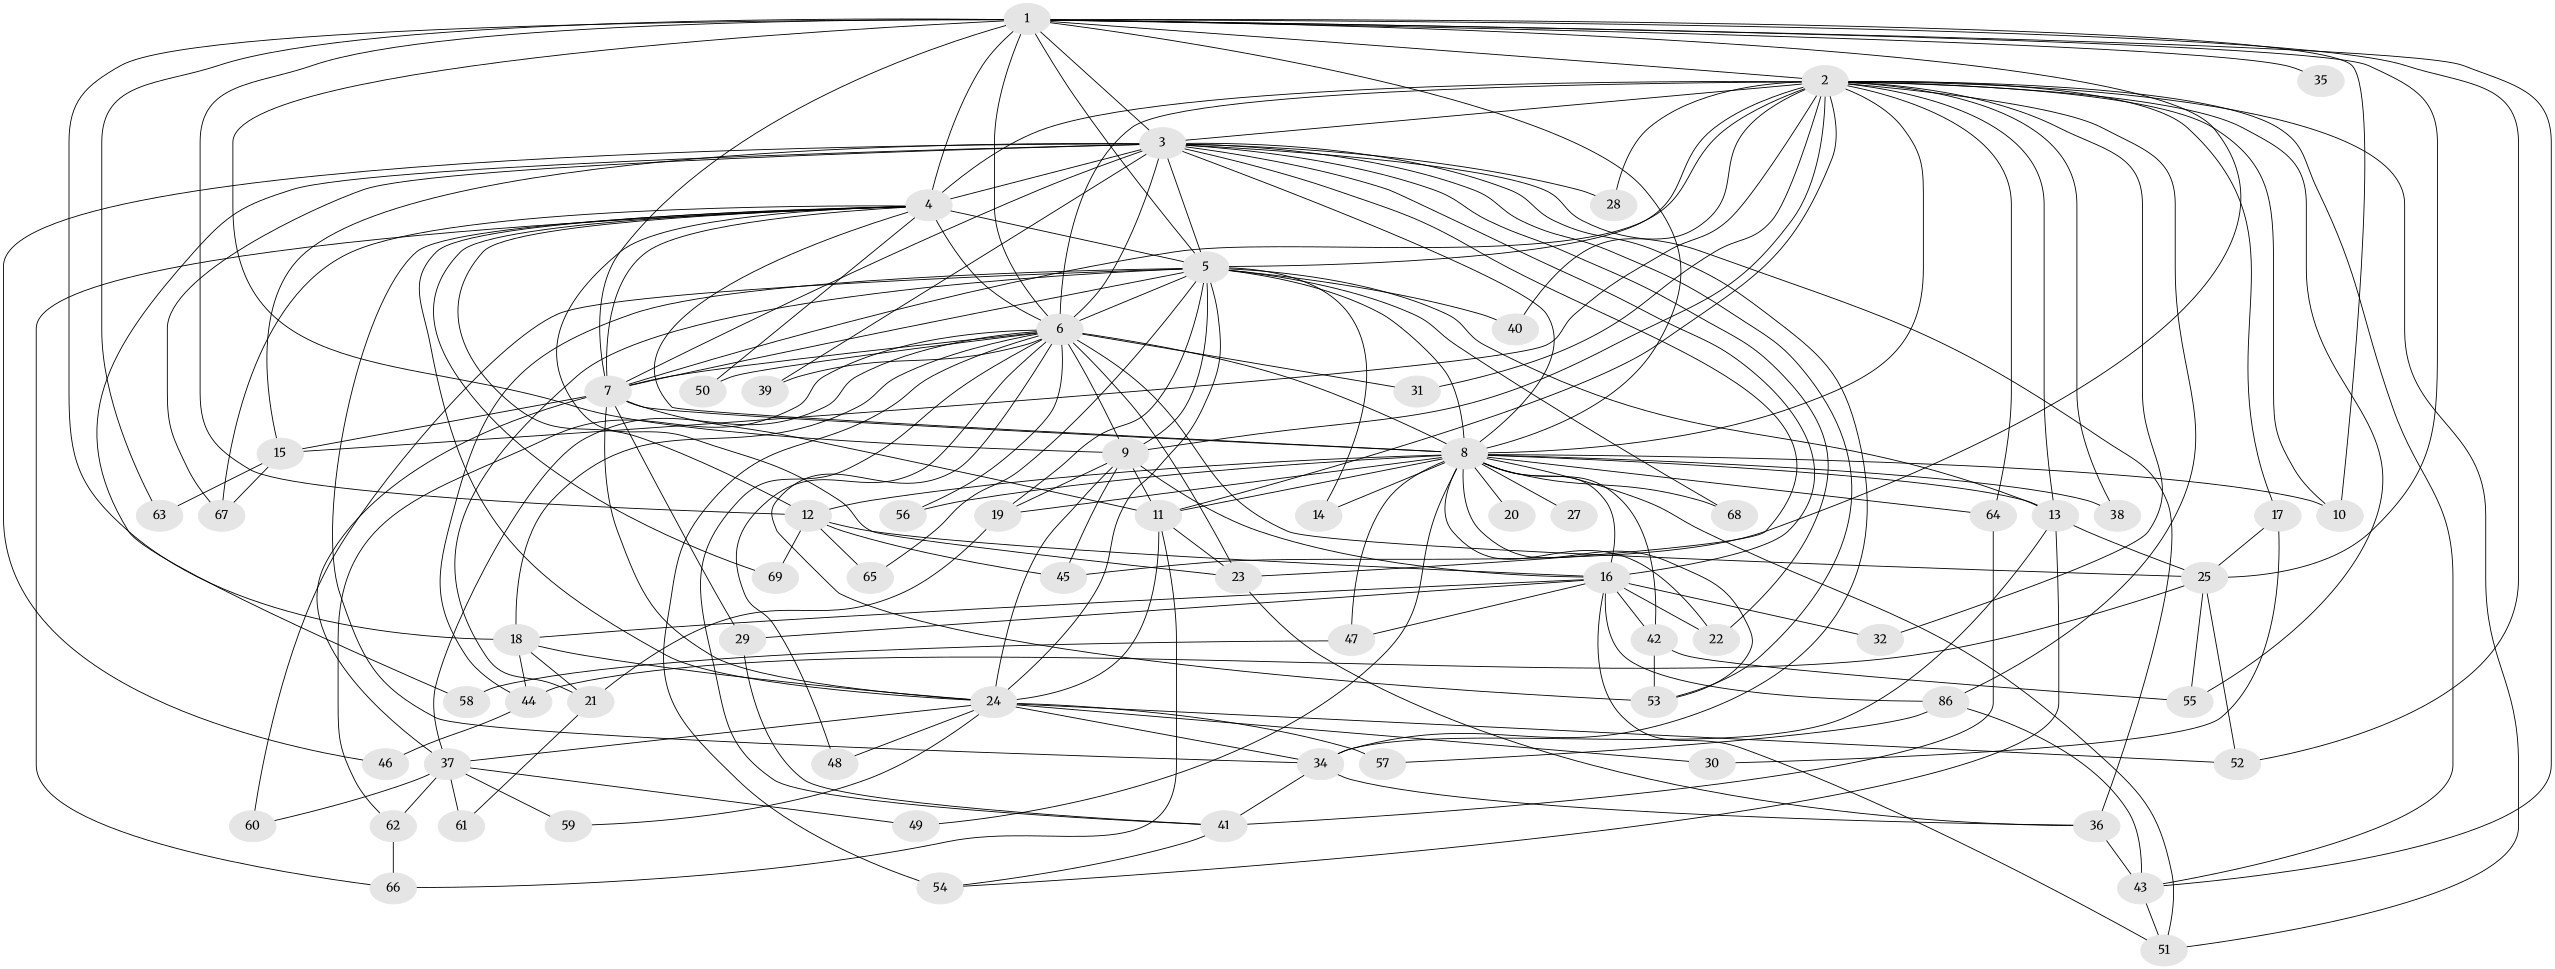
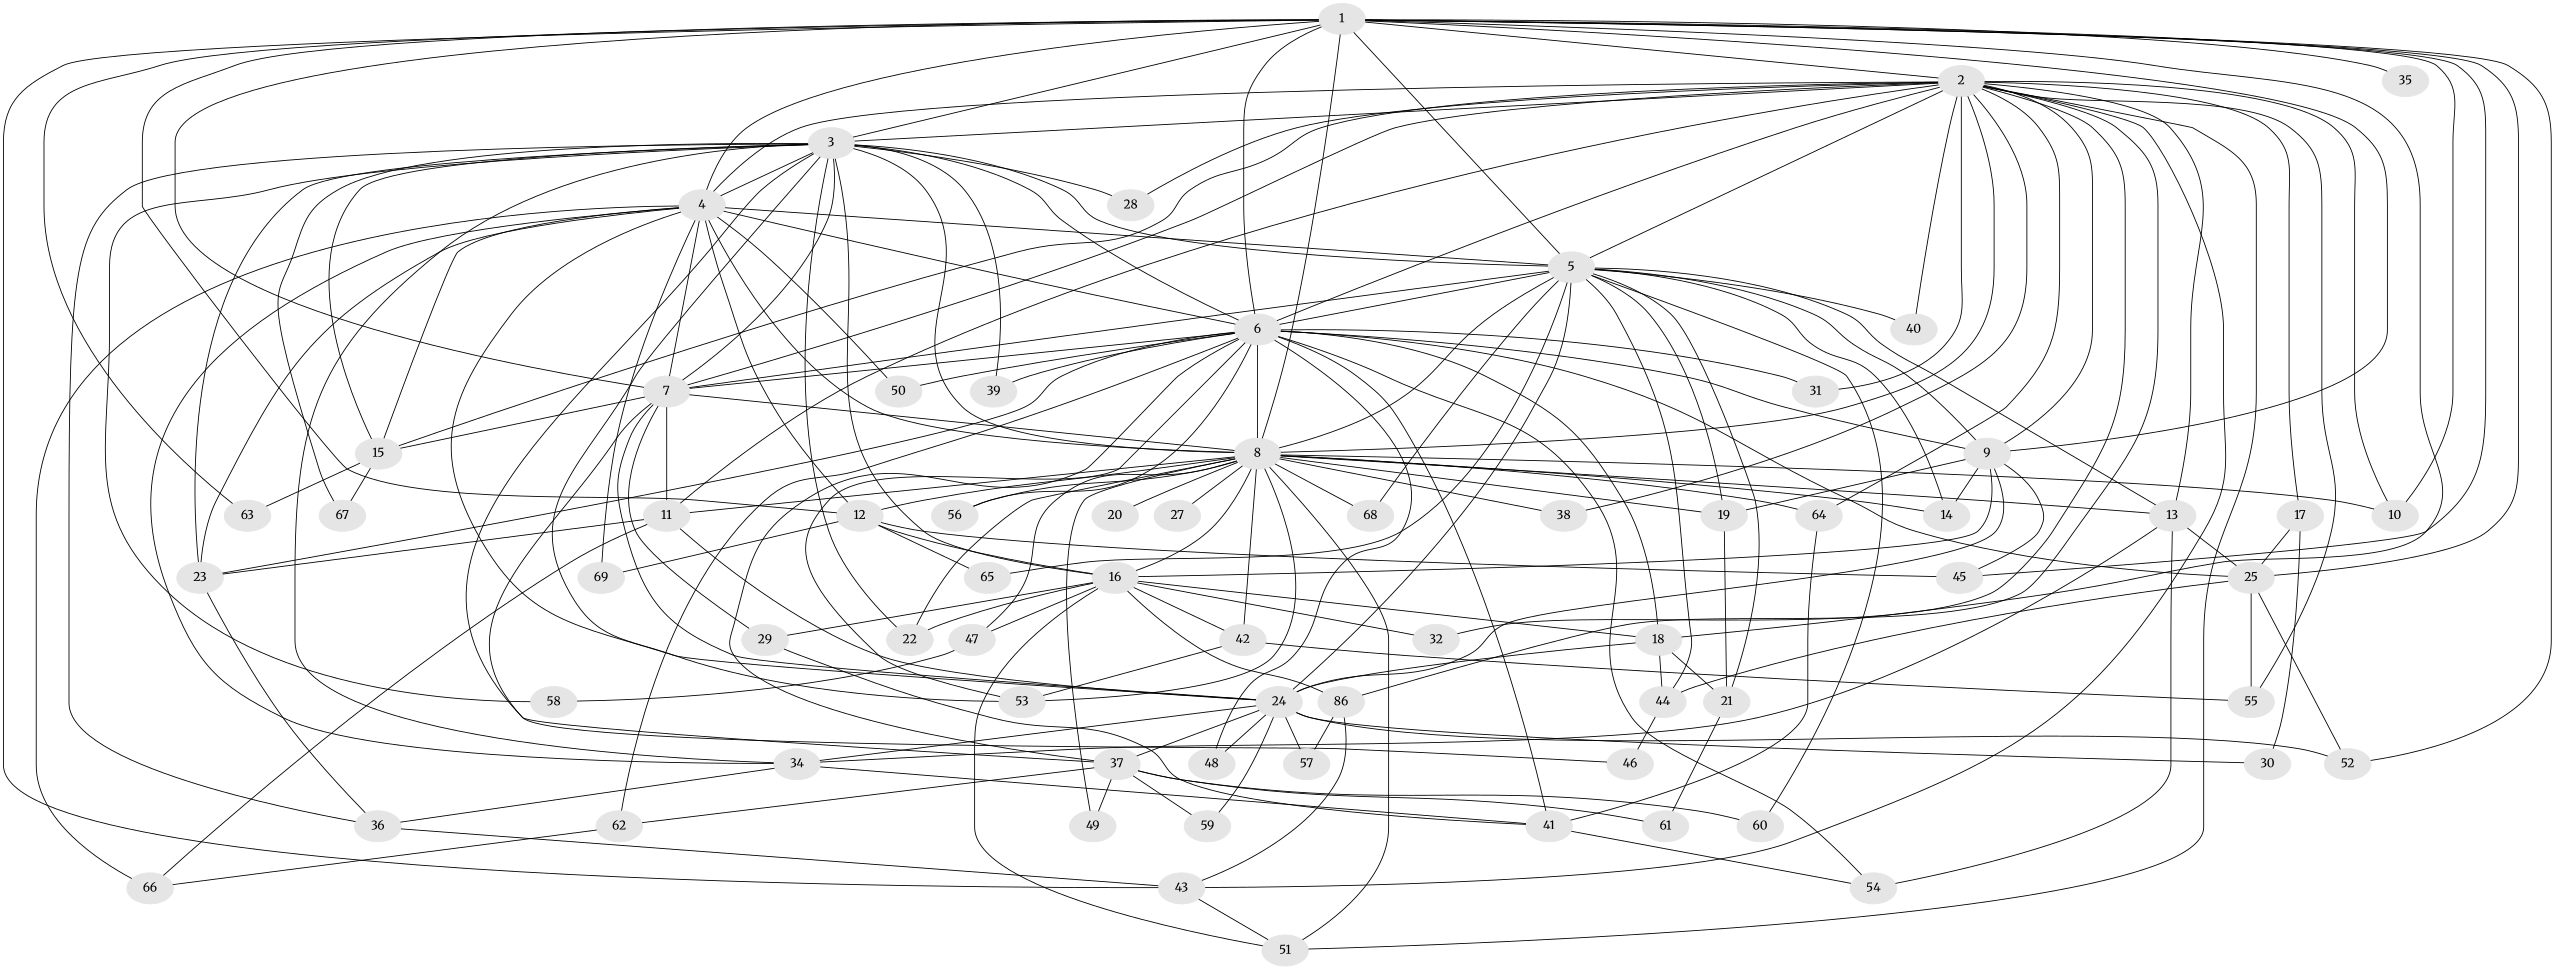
(482, 224) -> (460, 251)
(1144, 489) -> (1967, 485)
